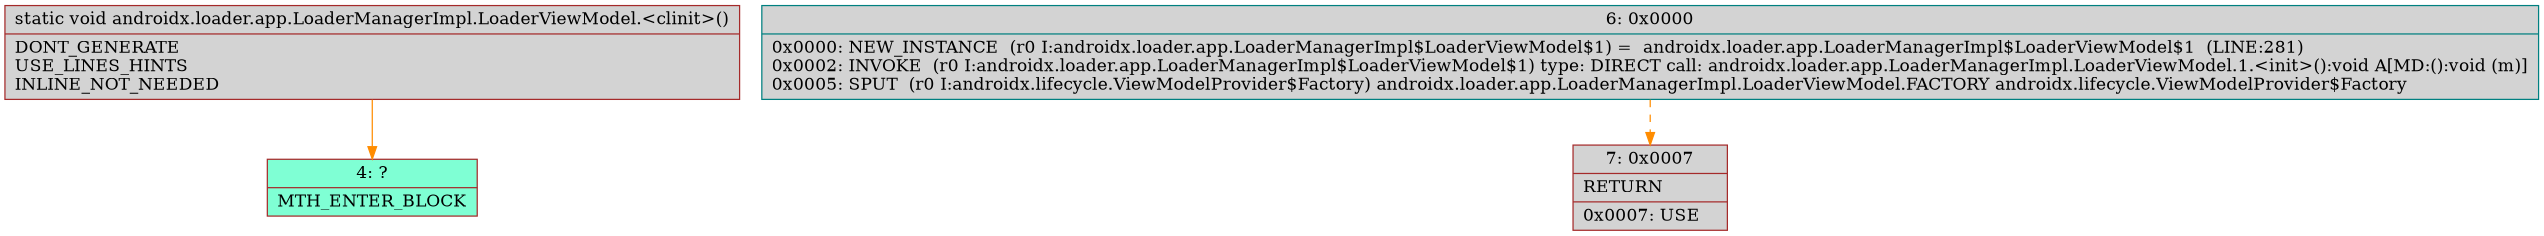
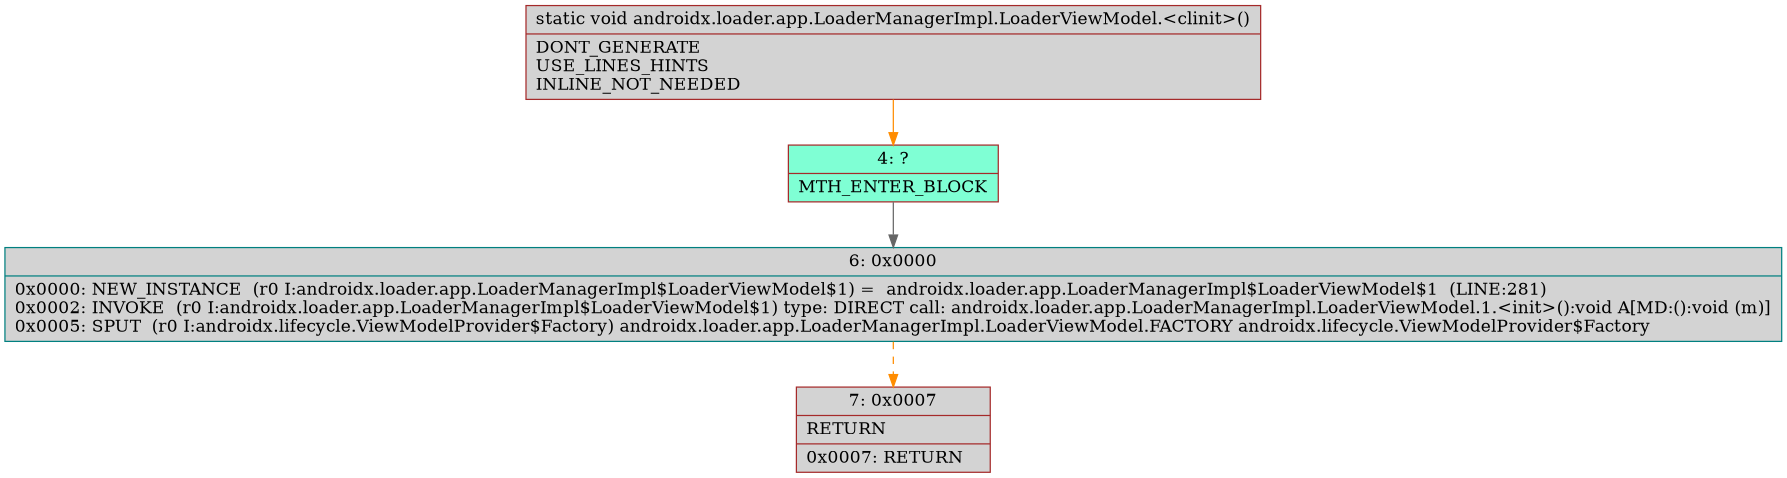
(1650, 215) -> (893, 457)
none -> (893, 218)
